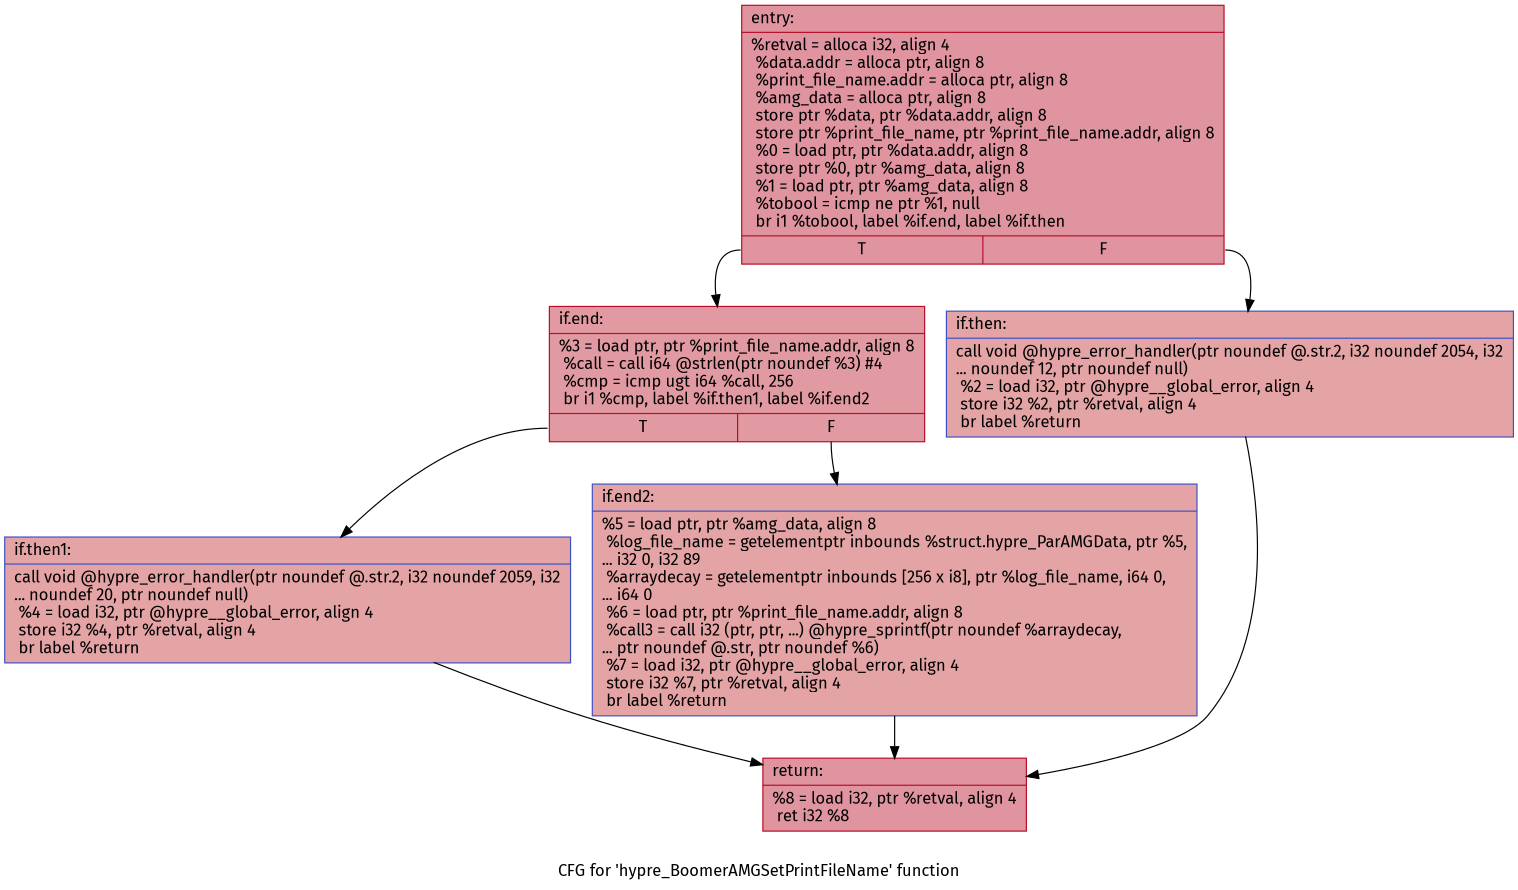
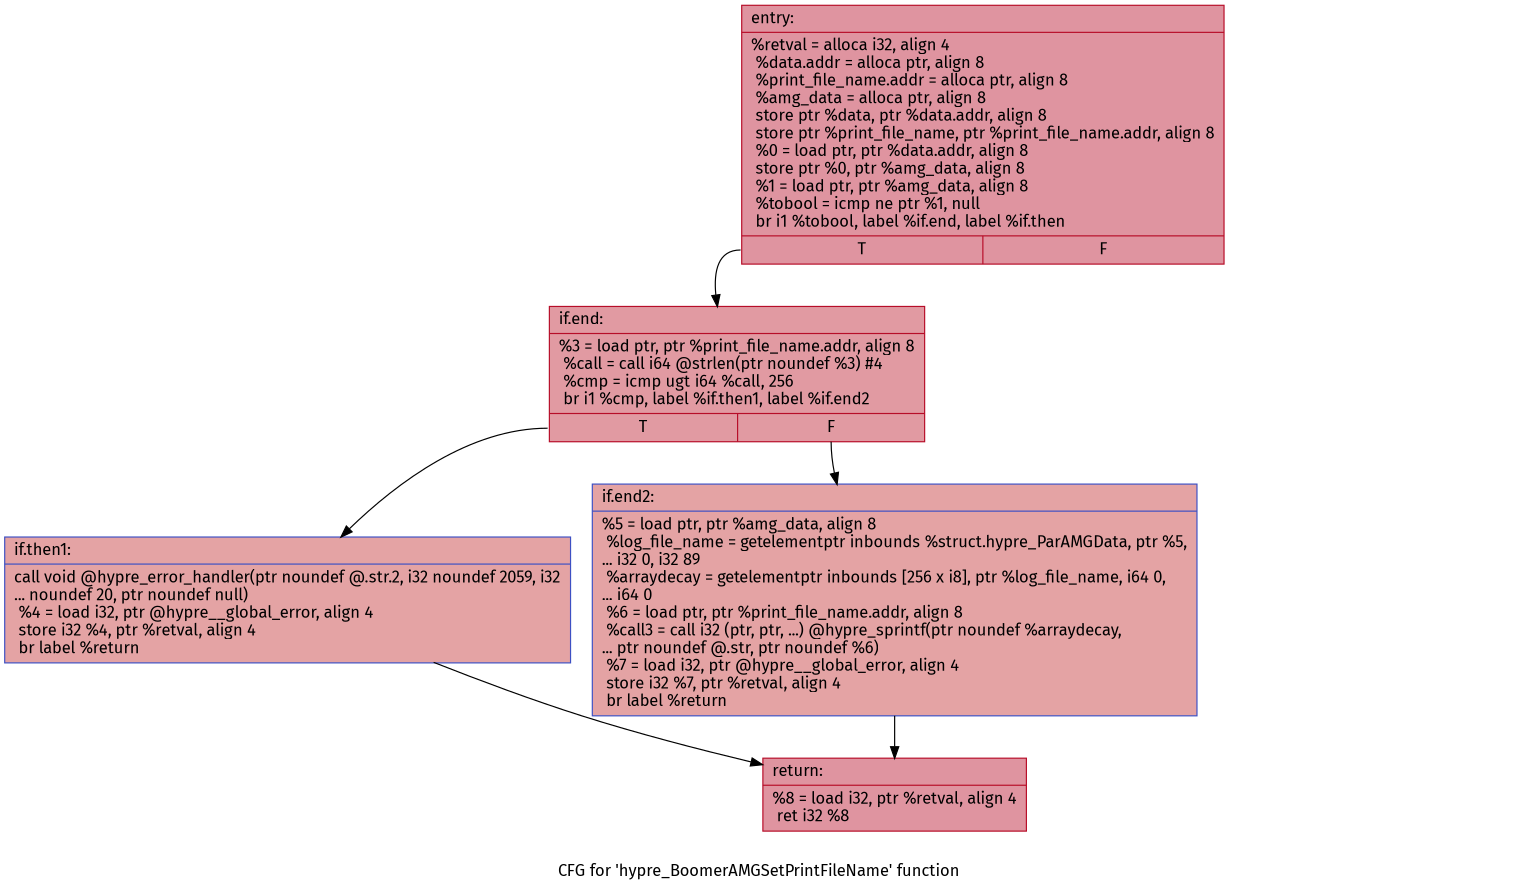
(1230, 374) -> none
